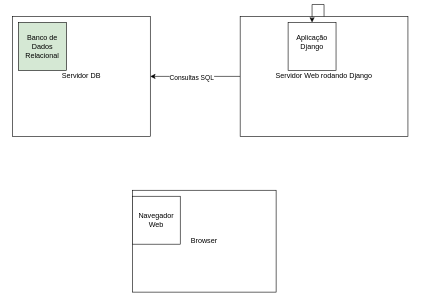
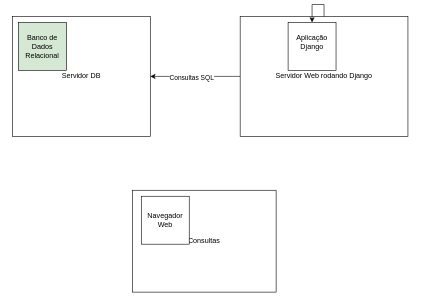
(156, 221) -> (165, 221)
(204, 242) -> (204, 242)
